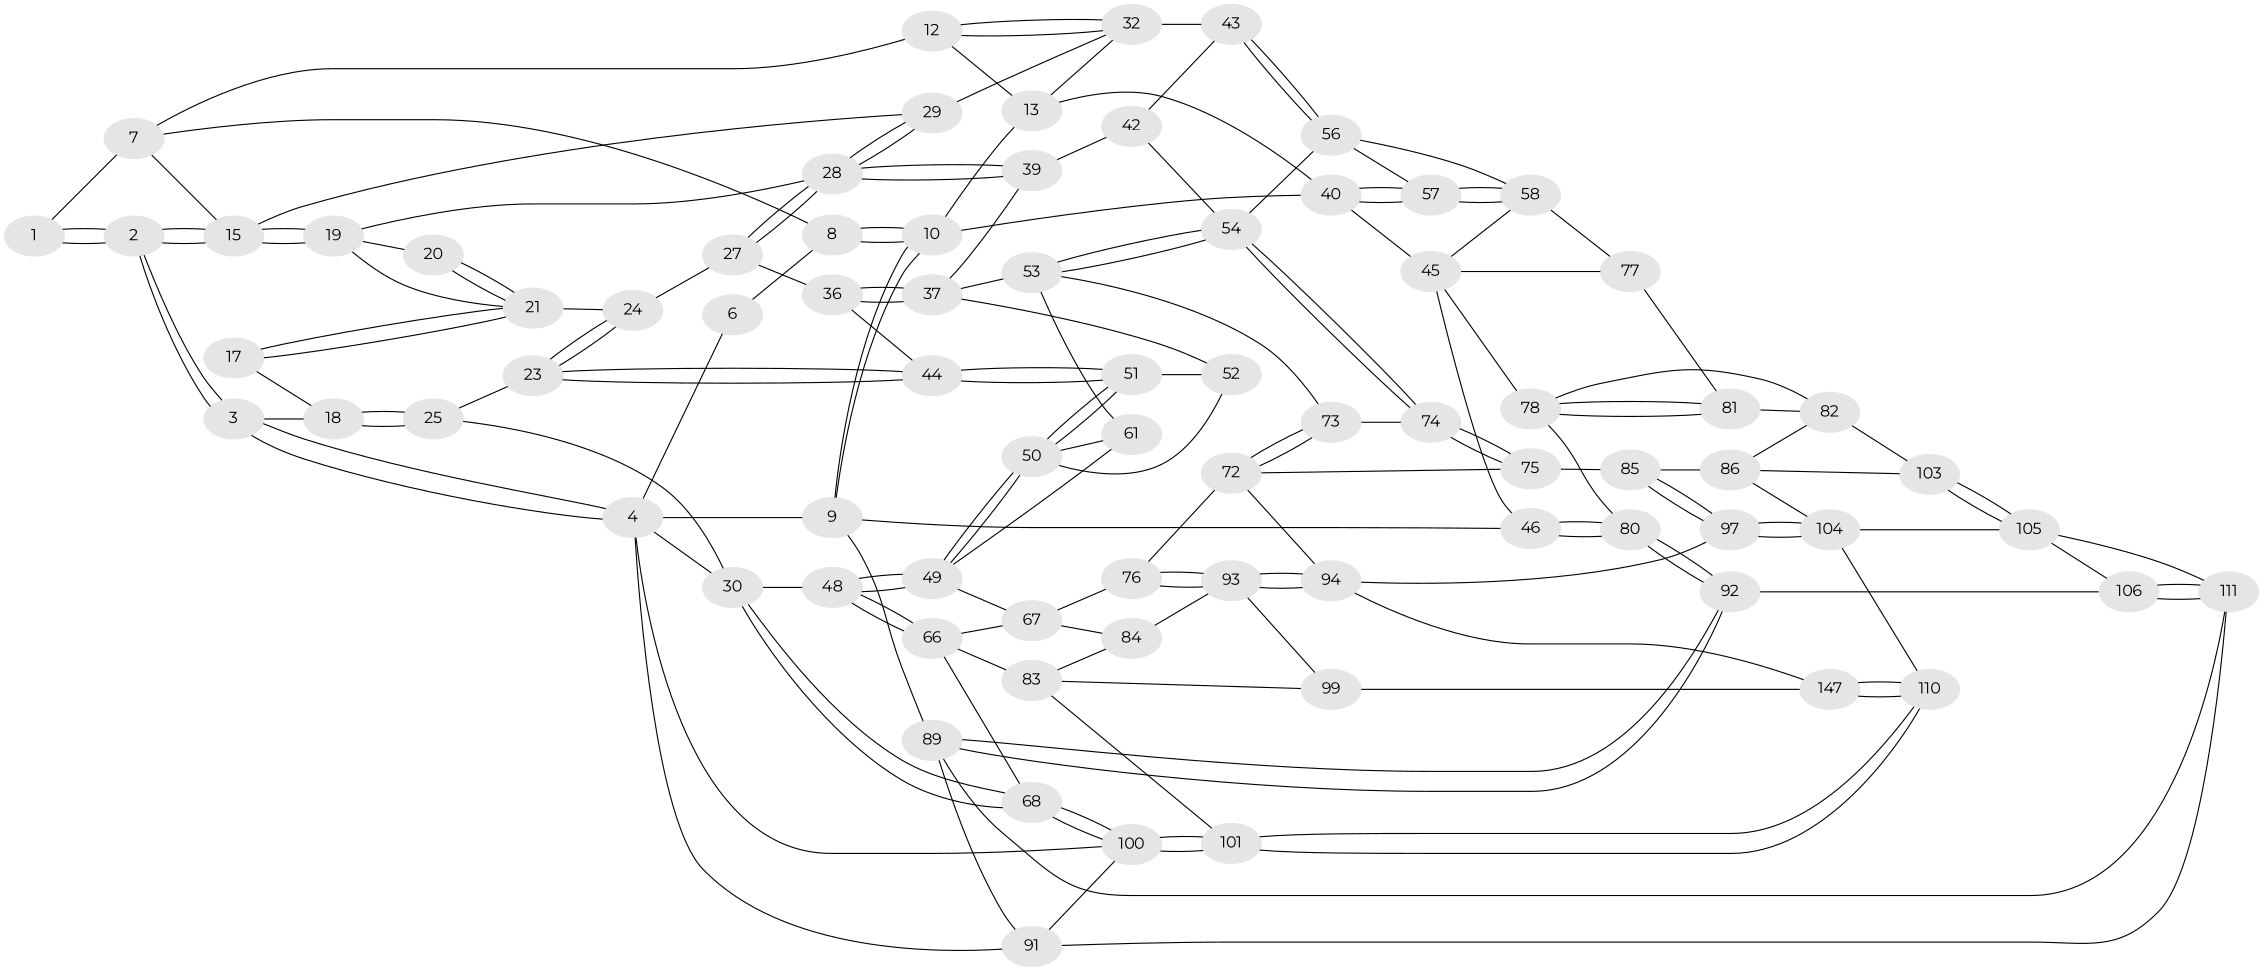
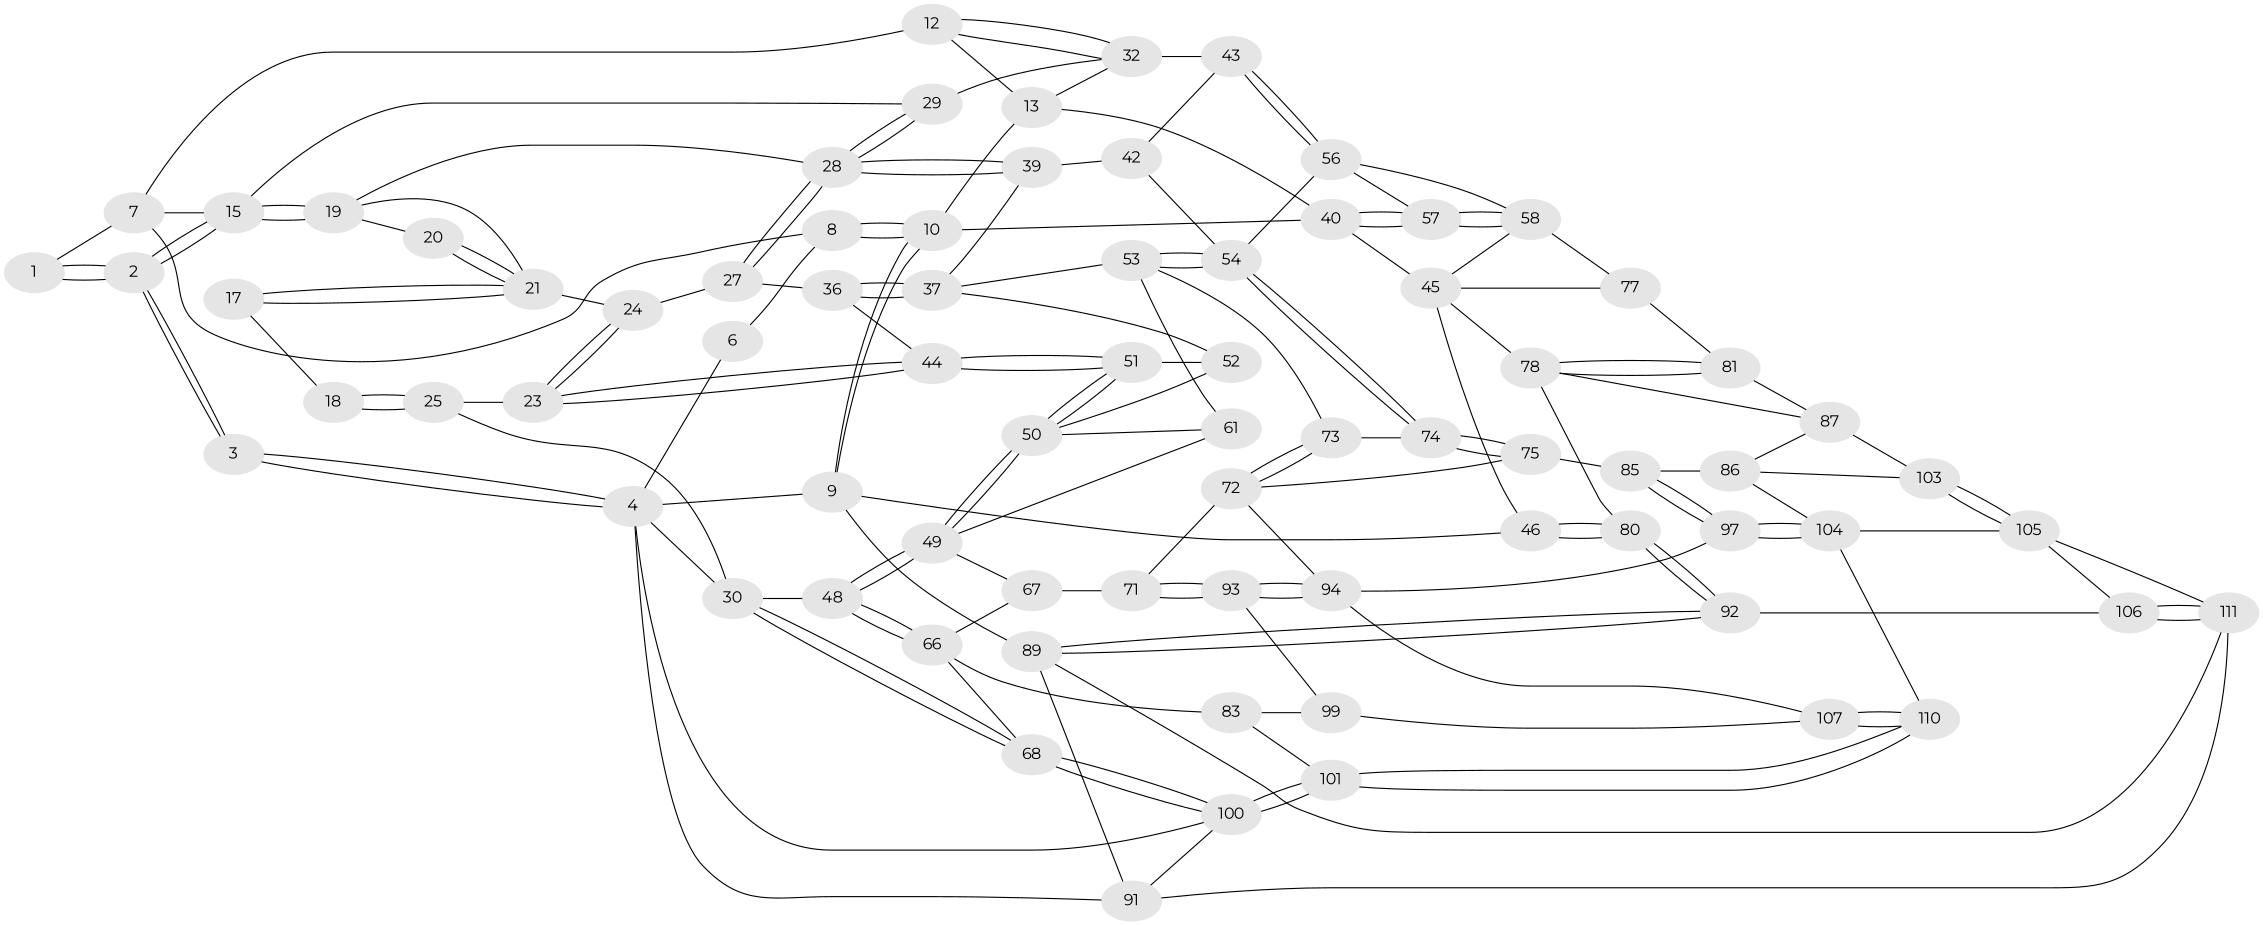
(1830, 412) -> (1830, 422)
(284, 419) -> none
(1132, 579) -> (1132, 591)
(1132, 638) -> none
(1830, 689) -> (1830, 719)
